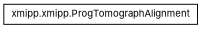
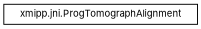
(101, 14) -> (101, 14)
